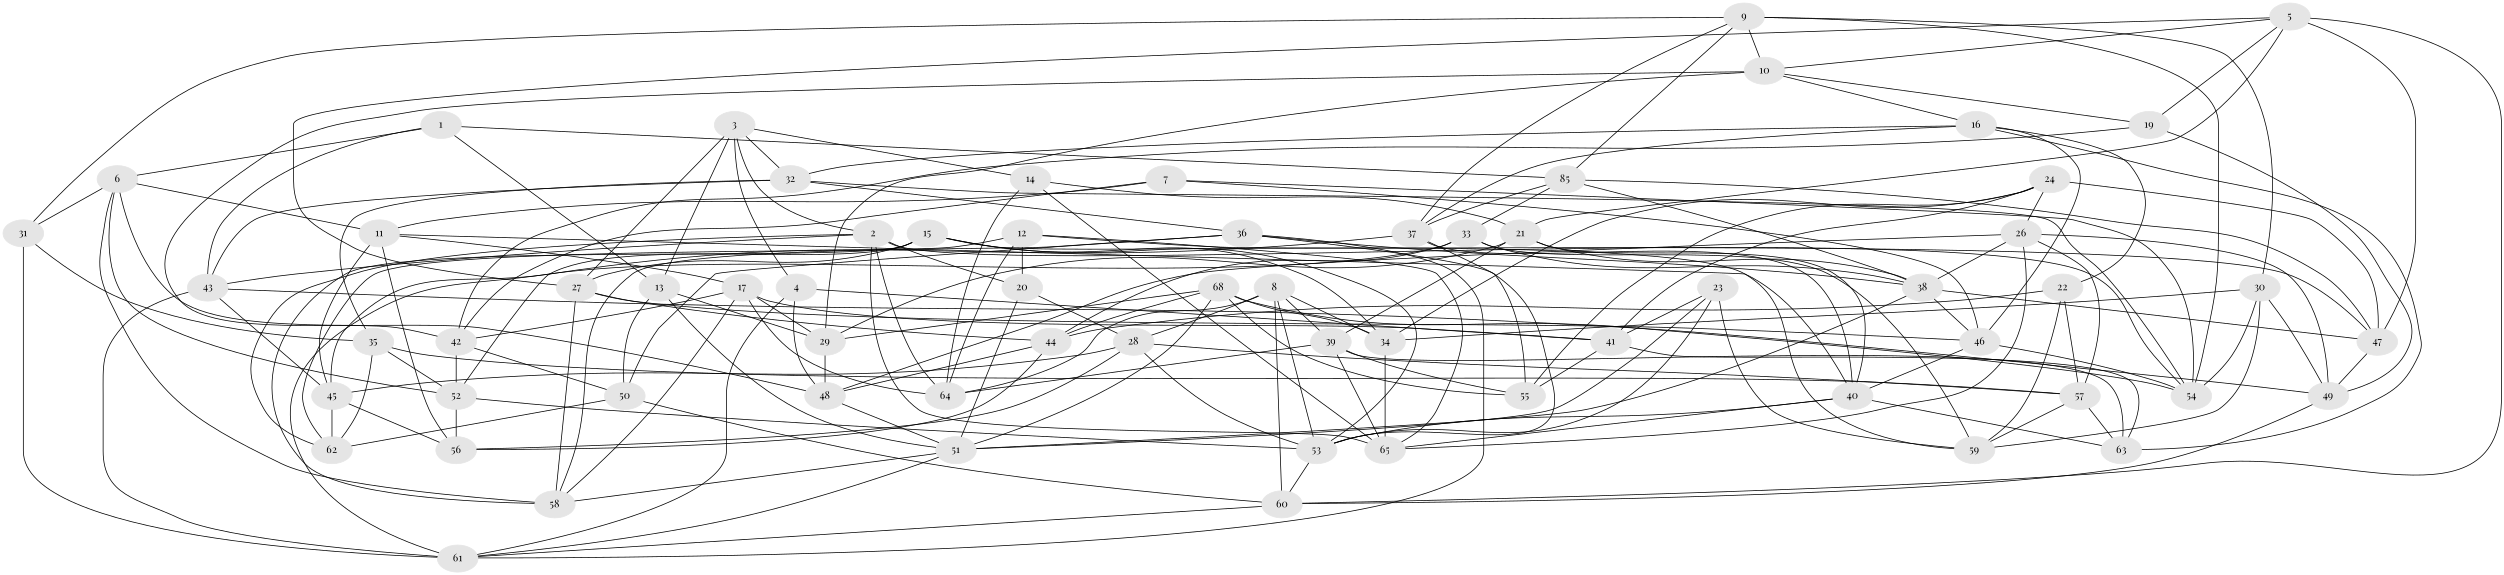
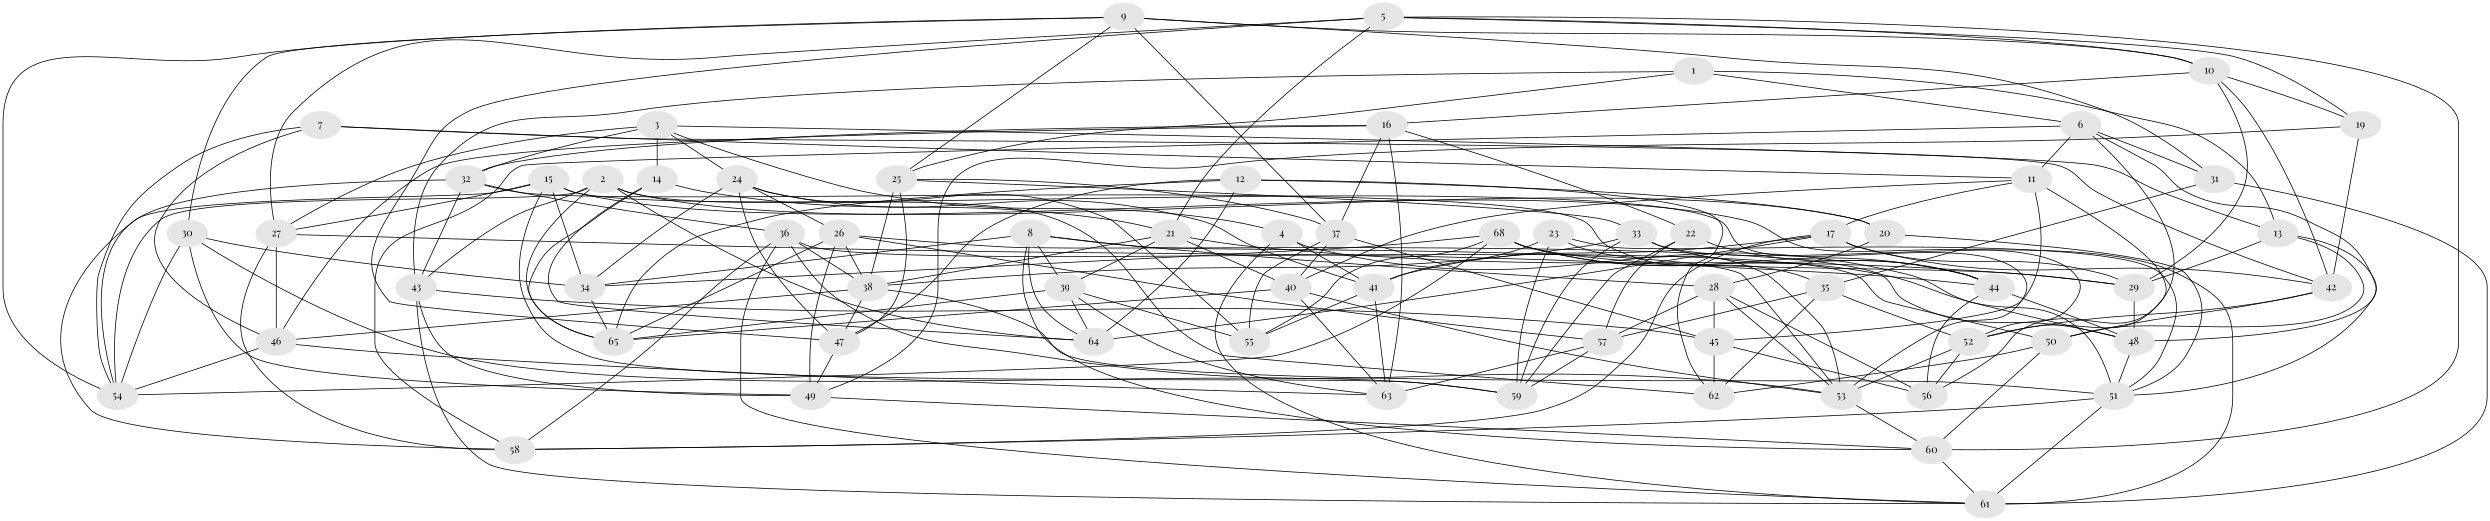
(1565, 179) -> (897, 179)
(782, 206) -> (697, 152)
(1916, 369) -> (617, 366)
